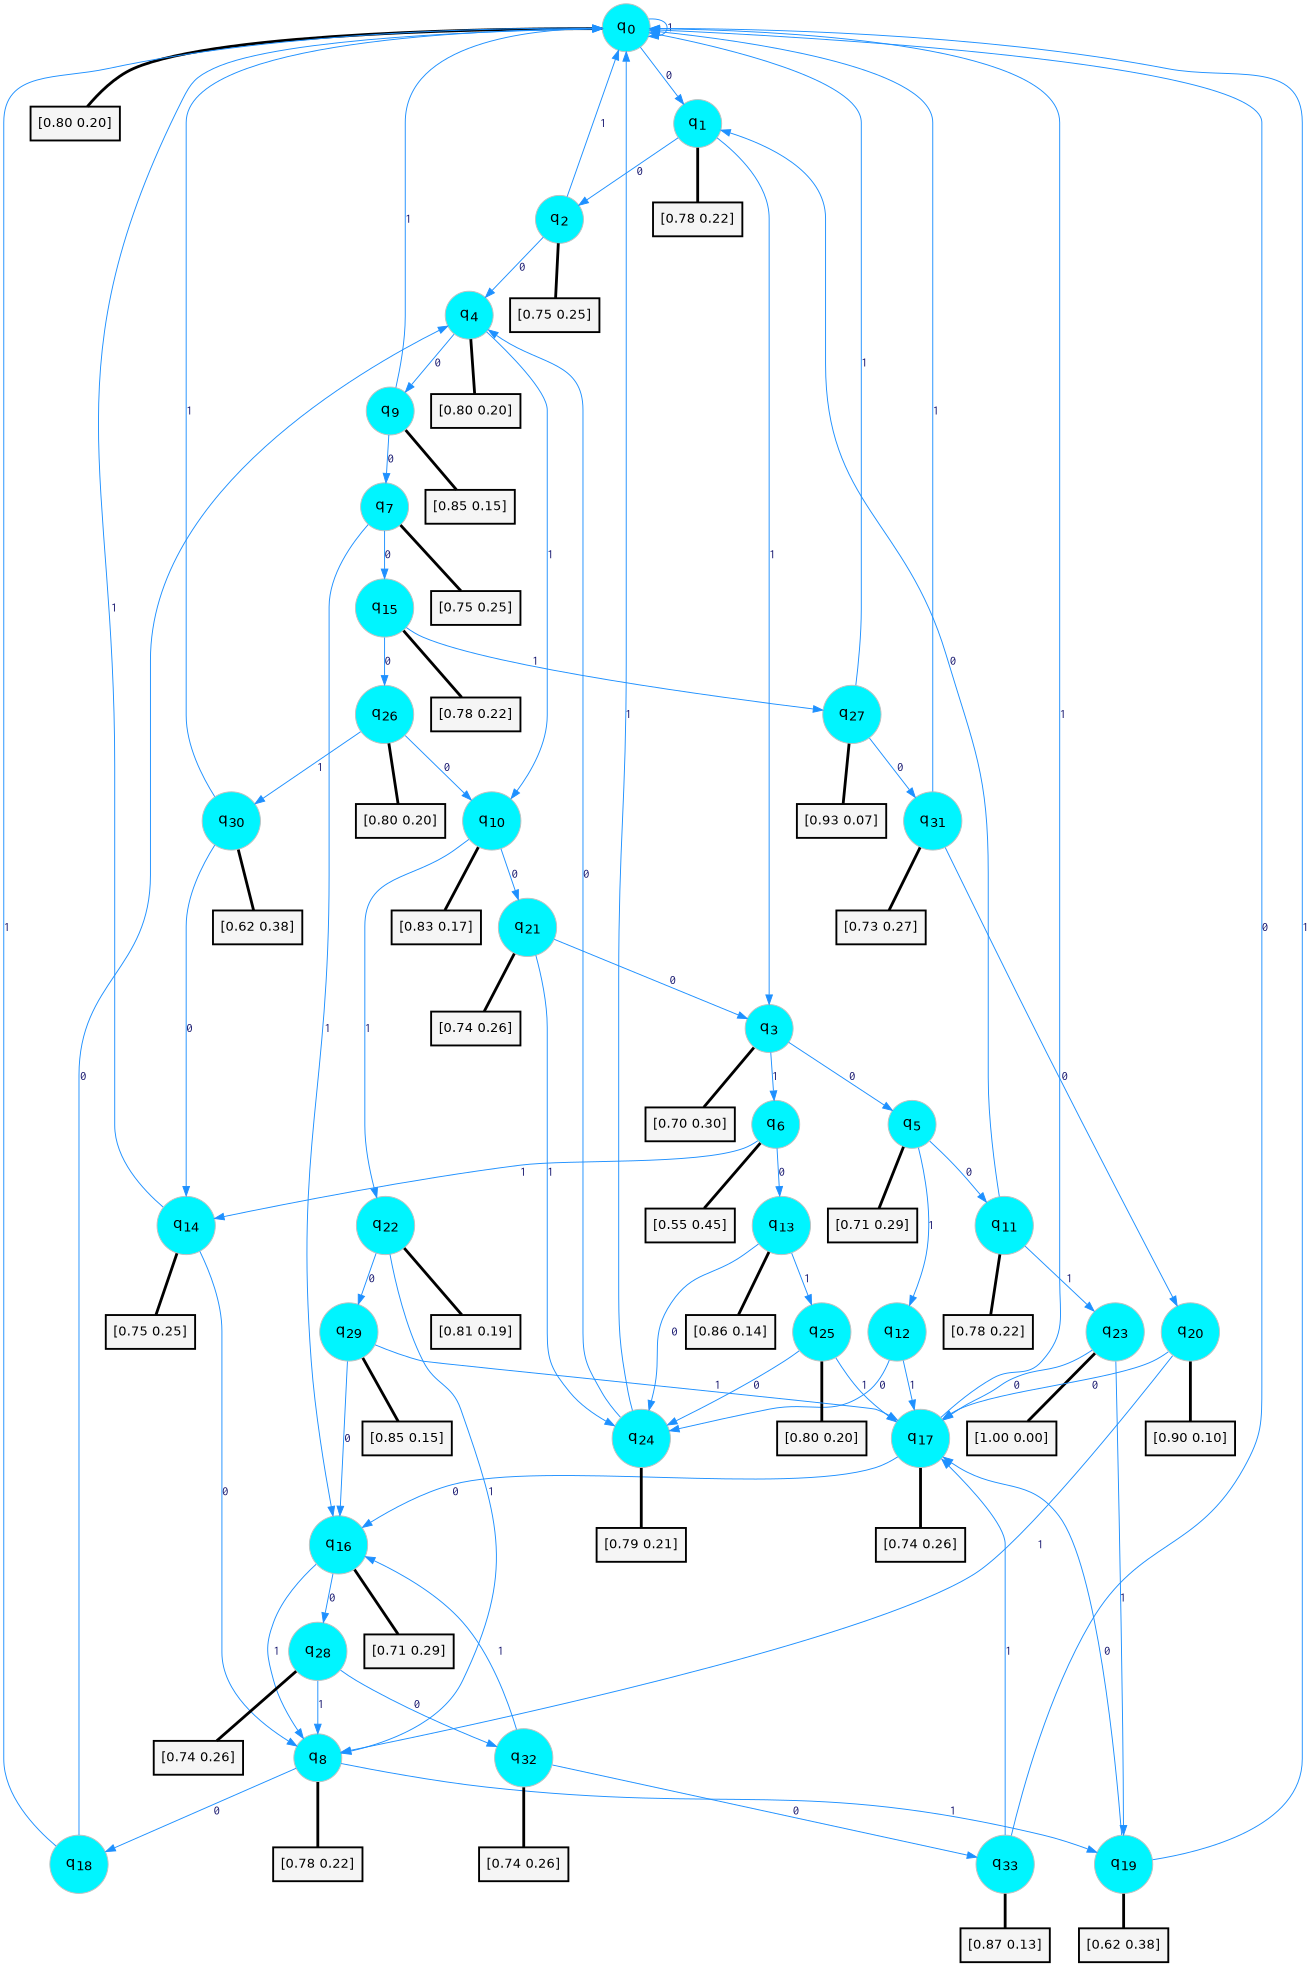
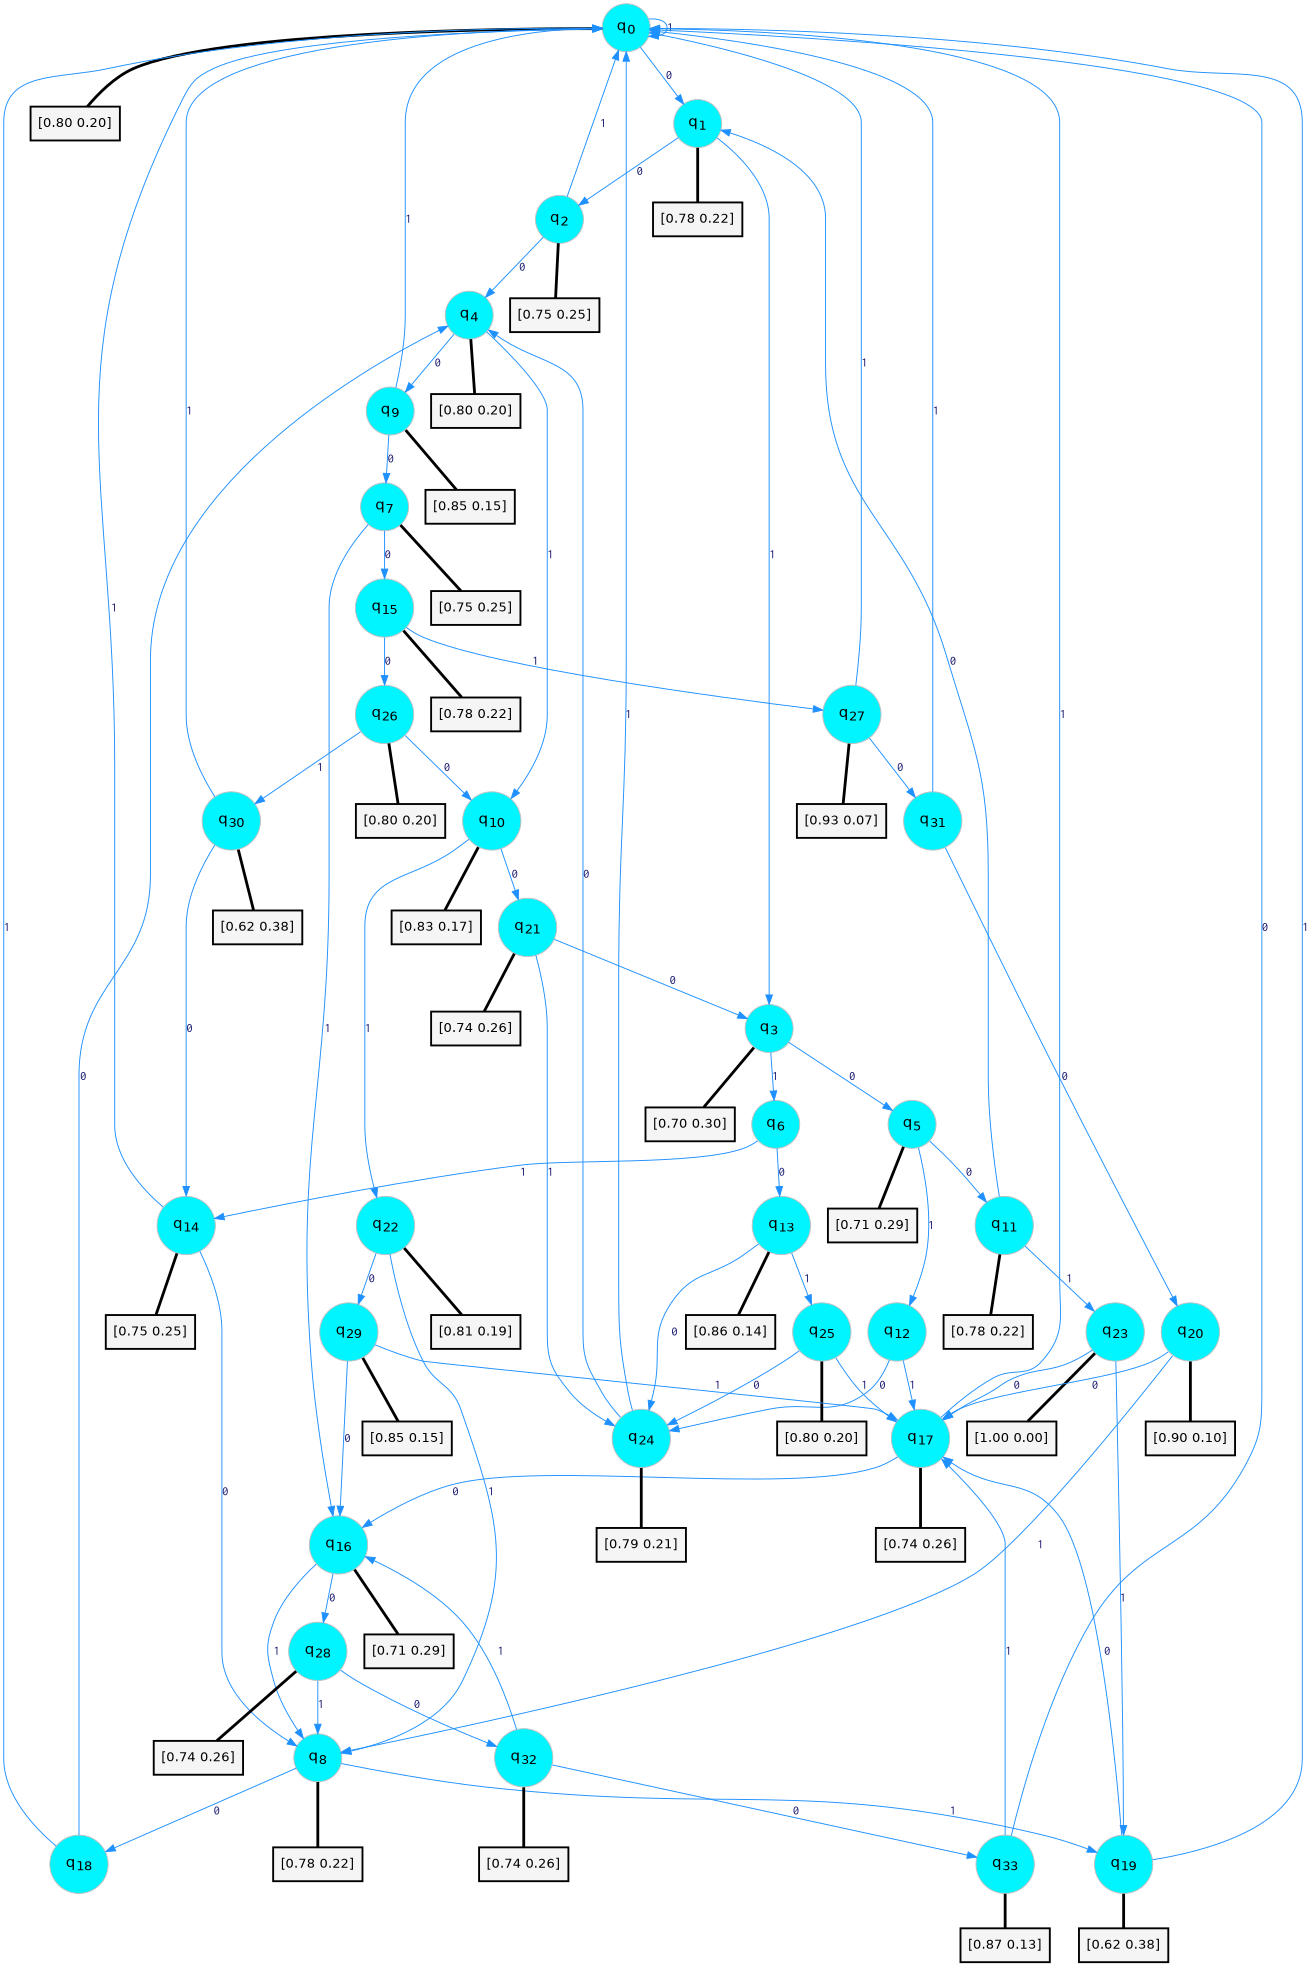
(881, 927) -> none
(690, 1225) -> none
